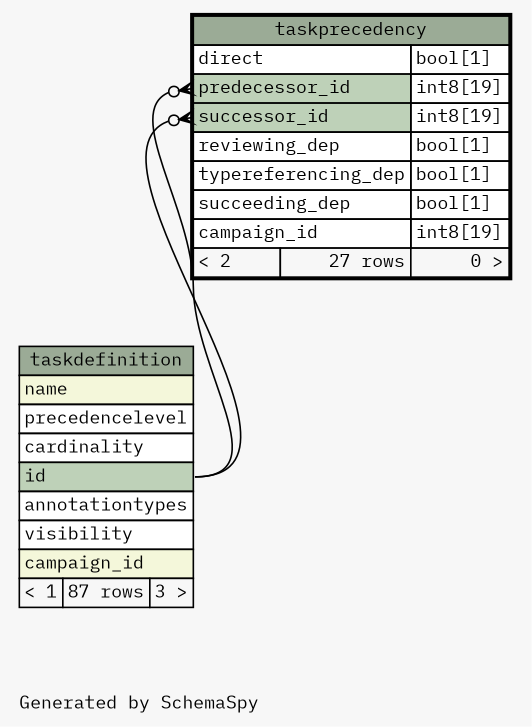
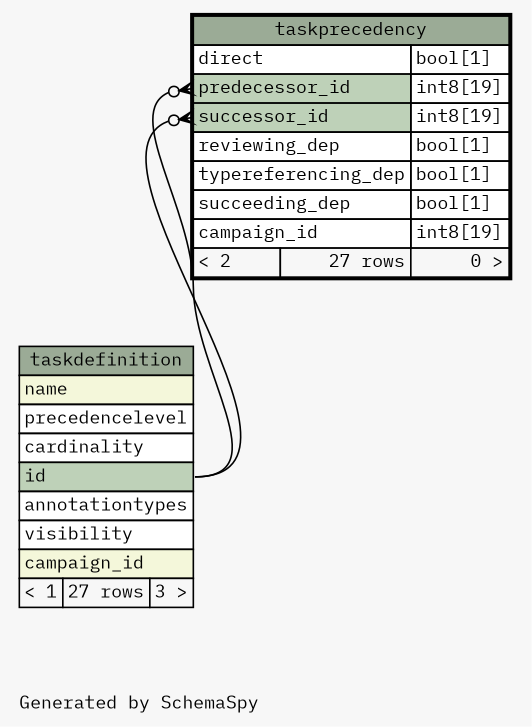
(106, 592) -> (106, 592)
